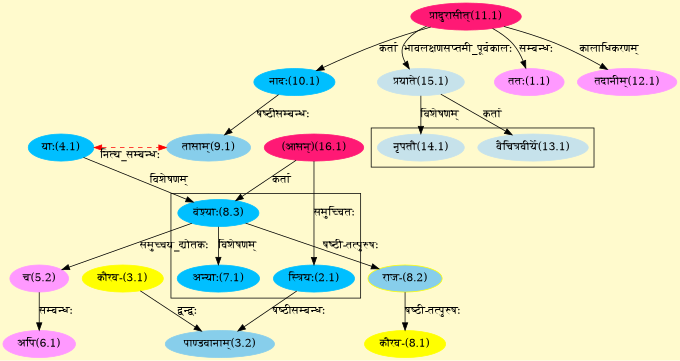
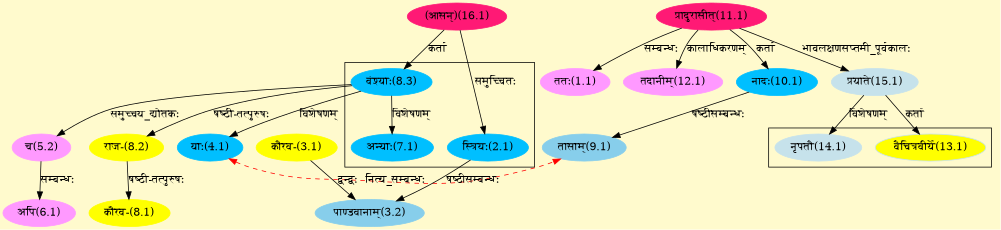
(533, 148) -> (931, 148)
(135, 178) -> (298, 110)
(405, 279) -> (127, 148)
